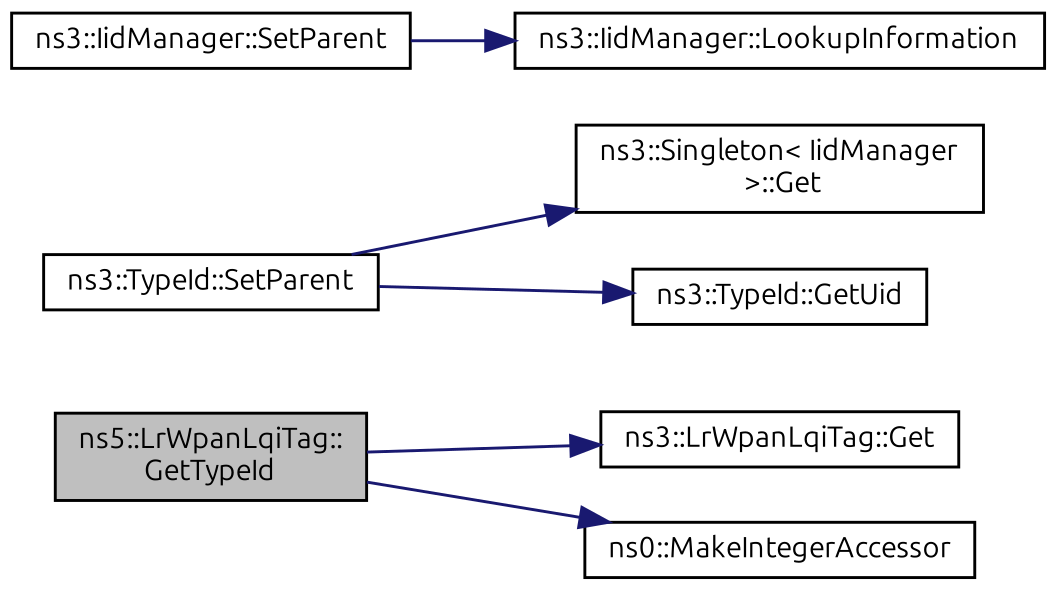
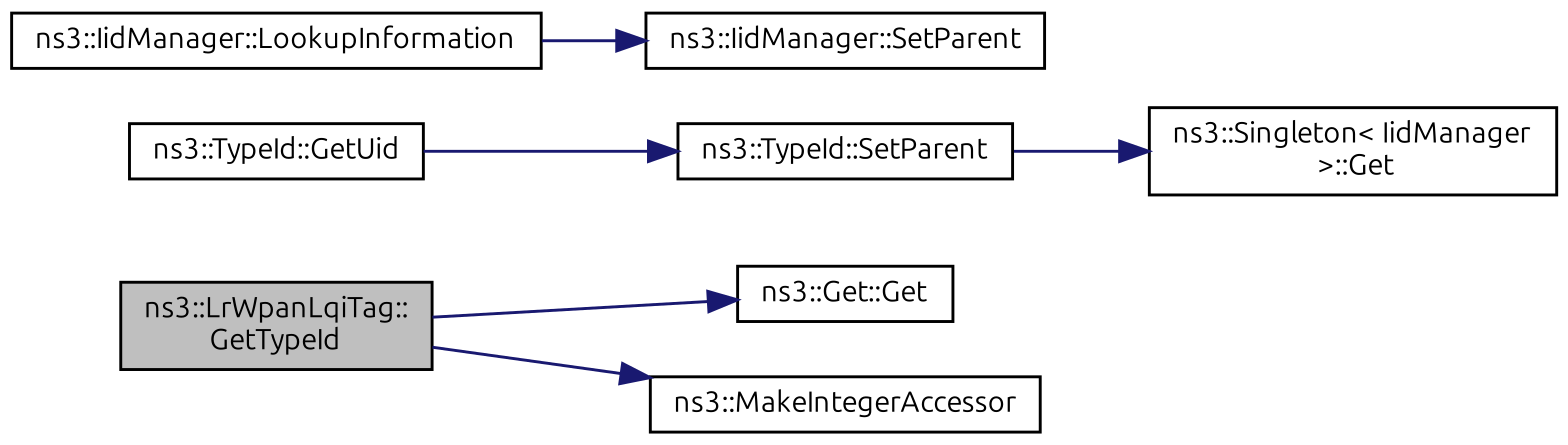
(448, 41) -> (579, 41)
(491, 289) -> (536, 151)
(780, 439) -> (845, 294)
(211, 457) -> (276, 326)
(780, 550) -> (845, 404)
